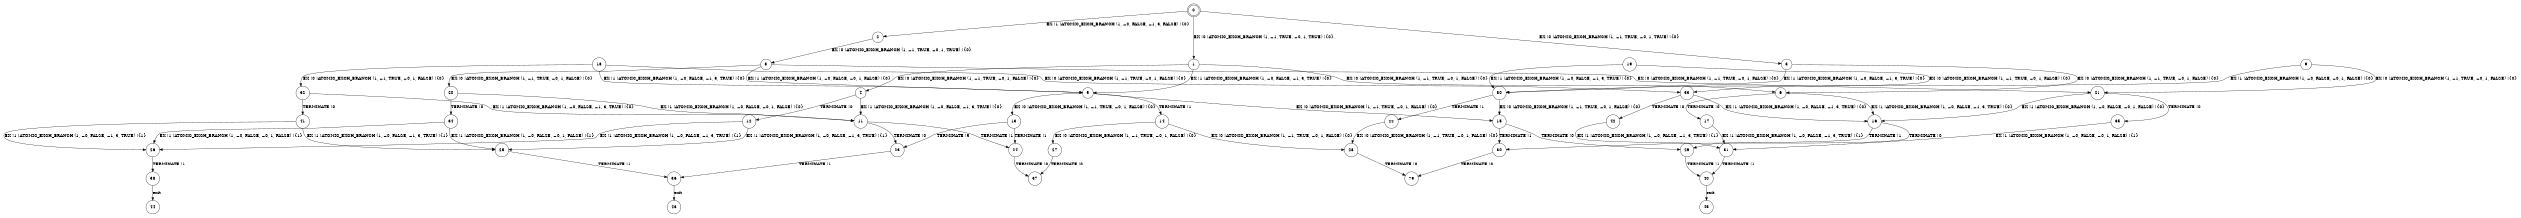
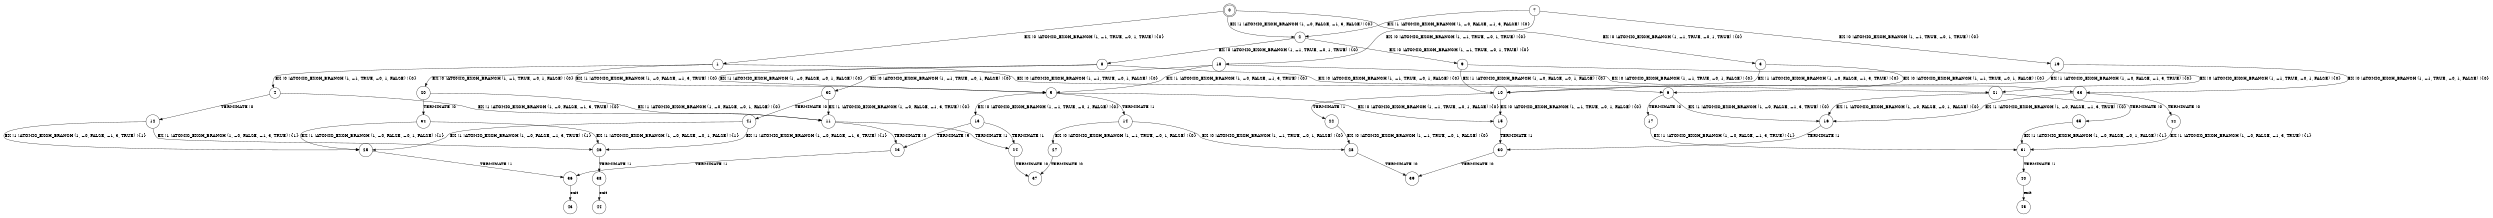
none -> (1535, 10)
none -> (1380, 51)
(1499, 93) -> (1500, 93)
(1687, 150) -> none
(1412, 179) -> (1412, 179)
